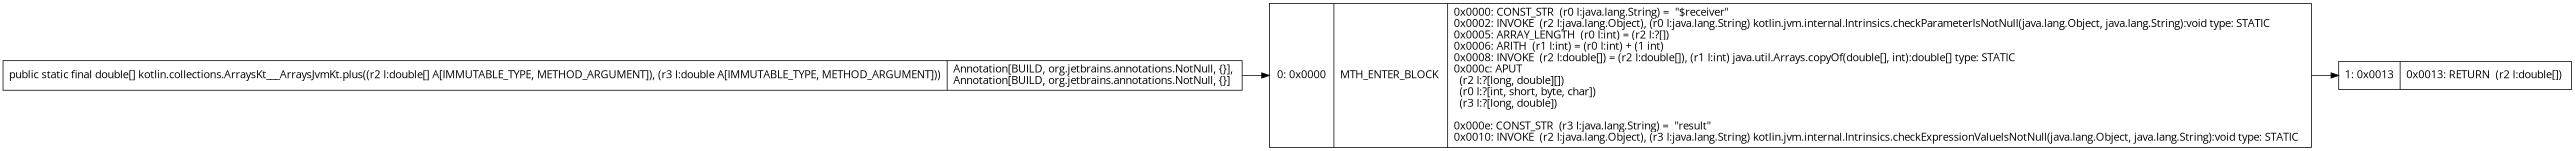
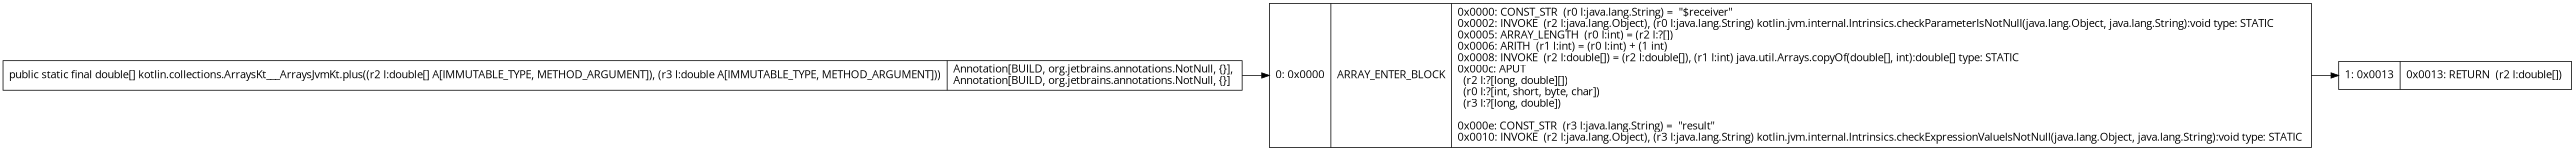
(1389, 75) -> (1391, 75)
